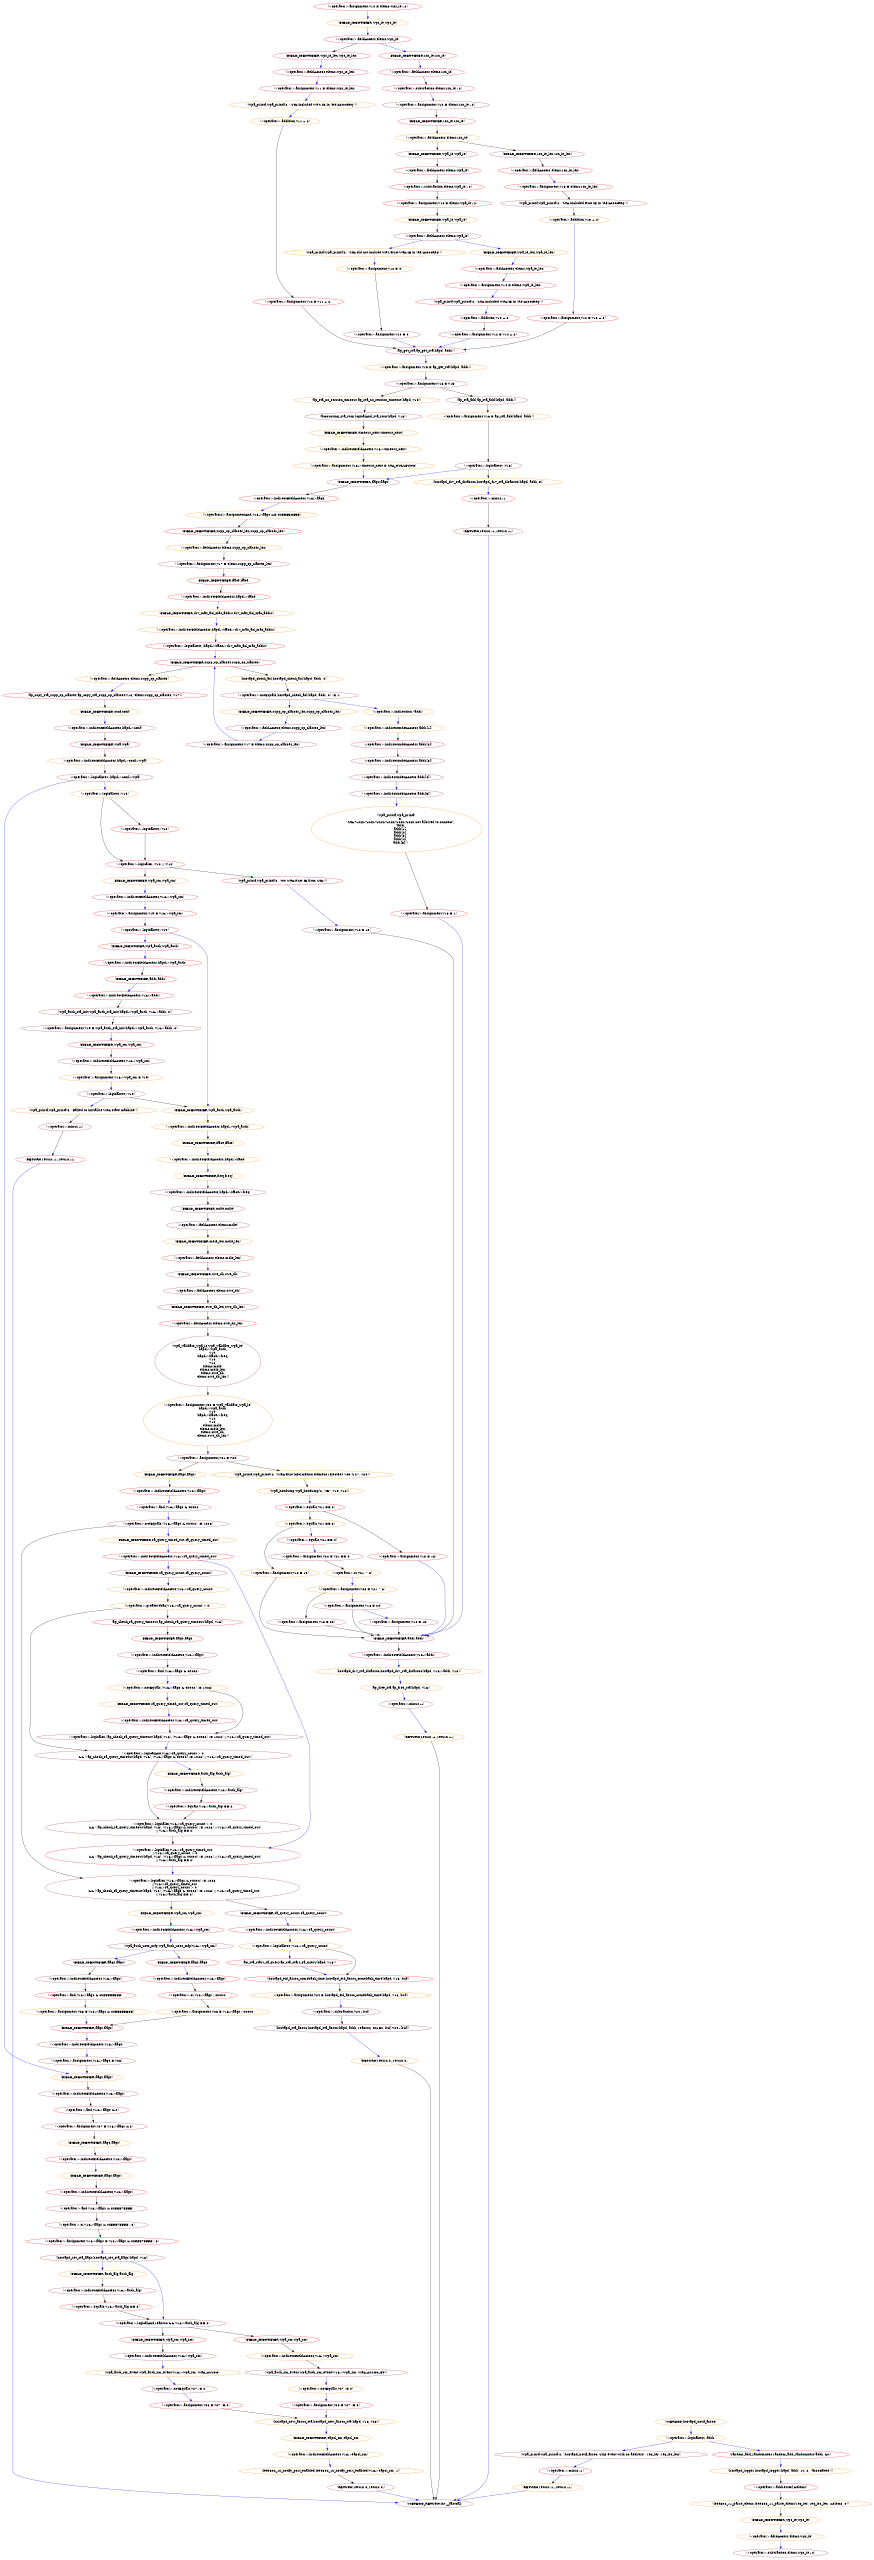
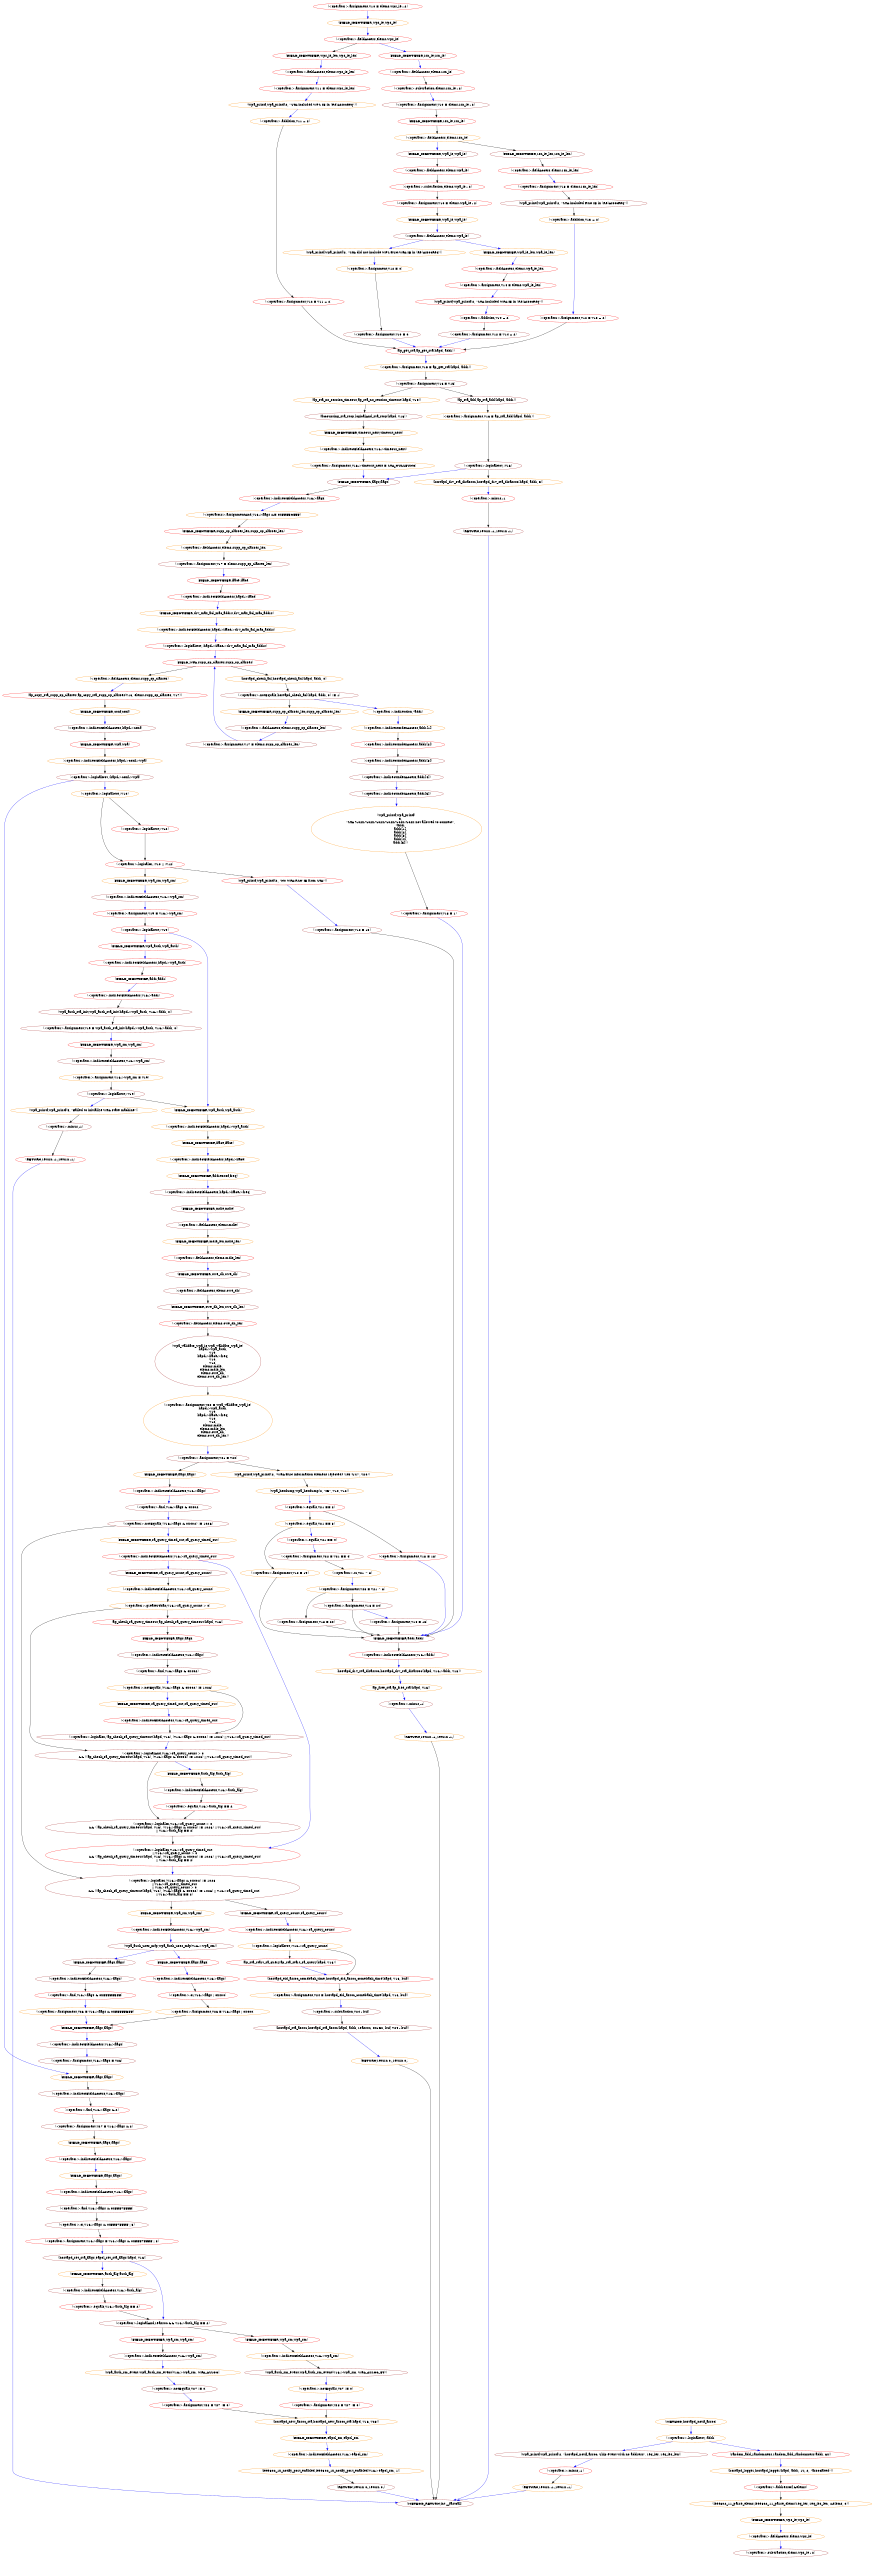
(215, 663) -> (215, 663)
(208, 1176) -> (208, 1176)
(102, 2258) -> (102, 2258)
